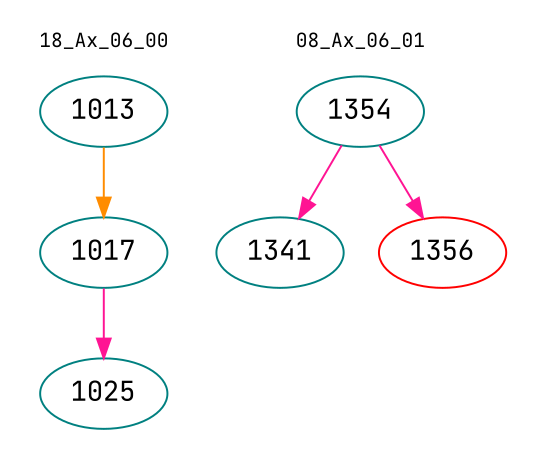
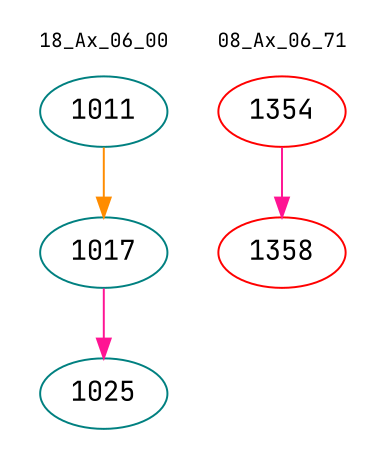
(361, 42) -> (283, 42)
(104, 112) -> (104, 112)
(360, 112) -> (282, 112)
(280, 253) -> none
(443, 253) -> (282, 253)
